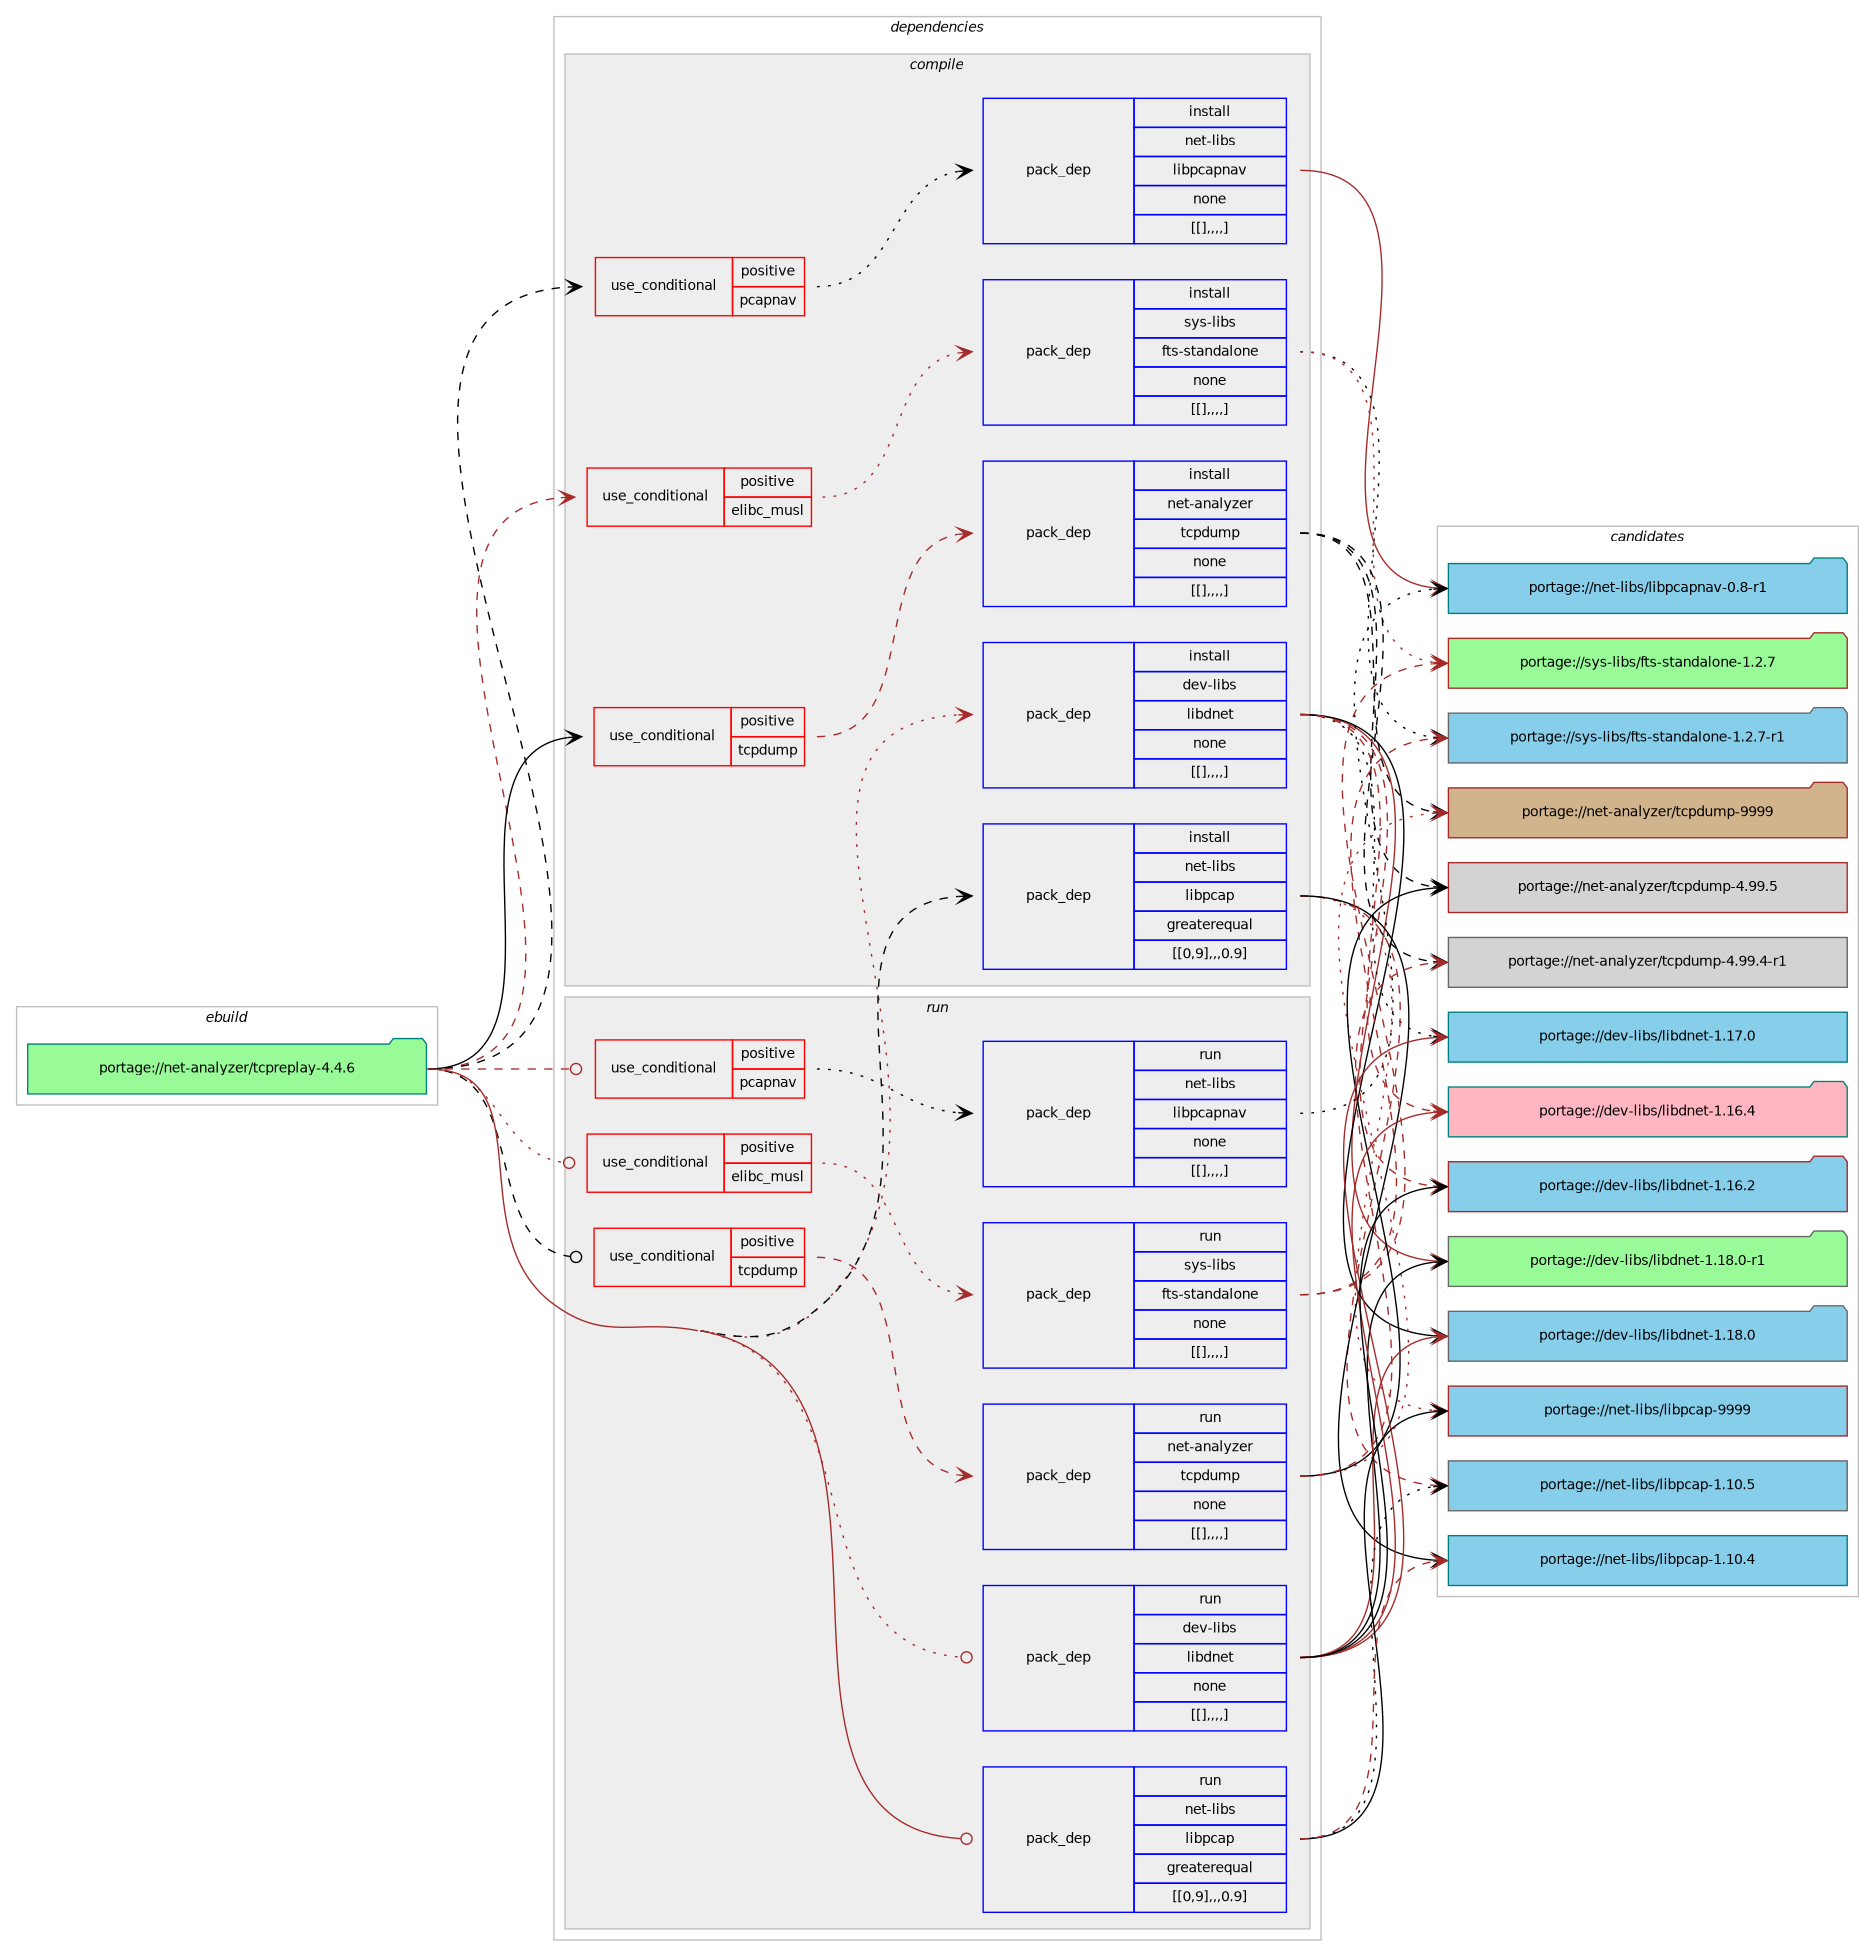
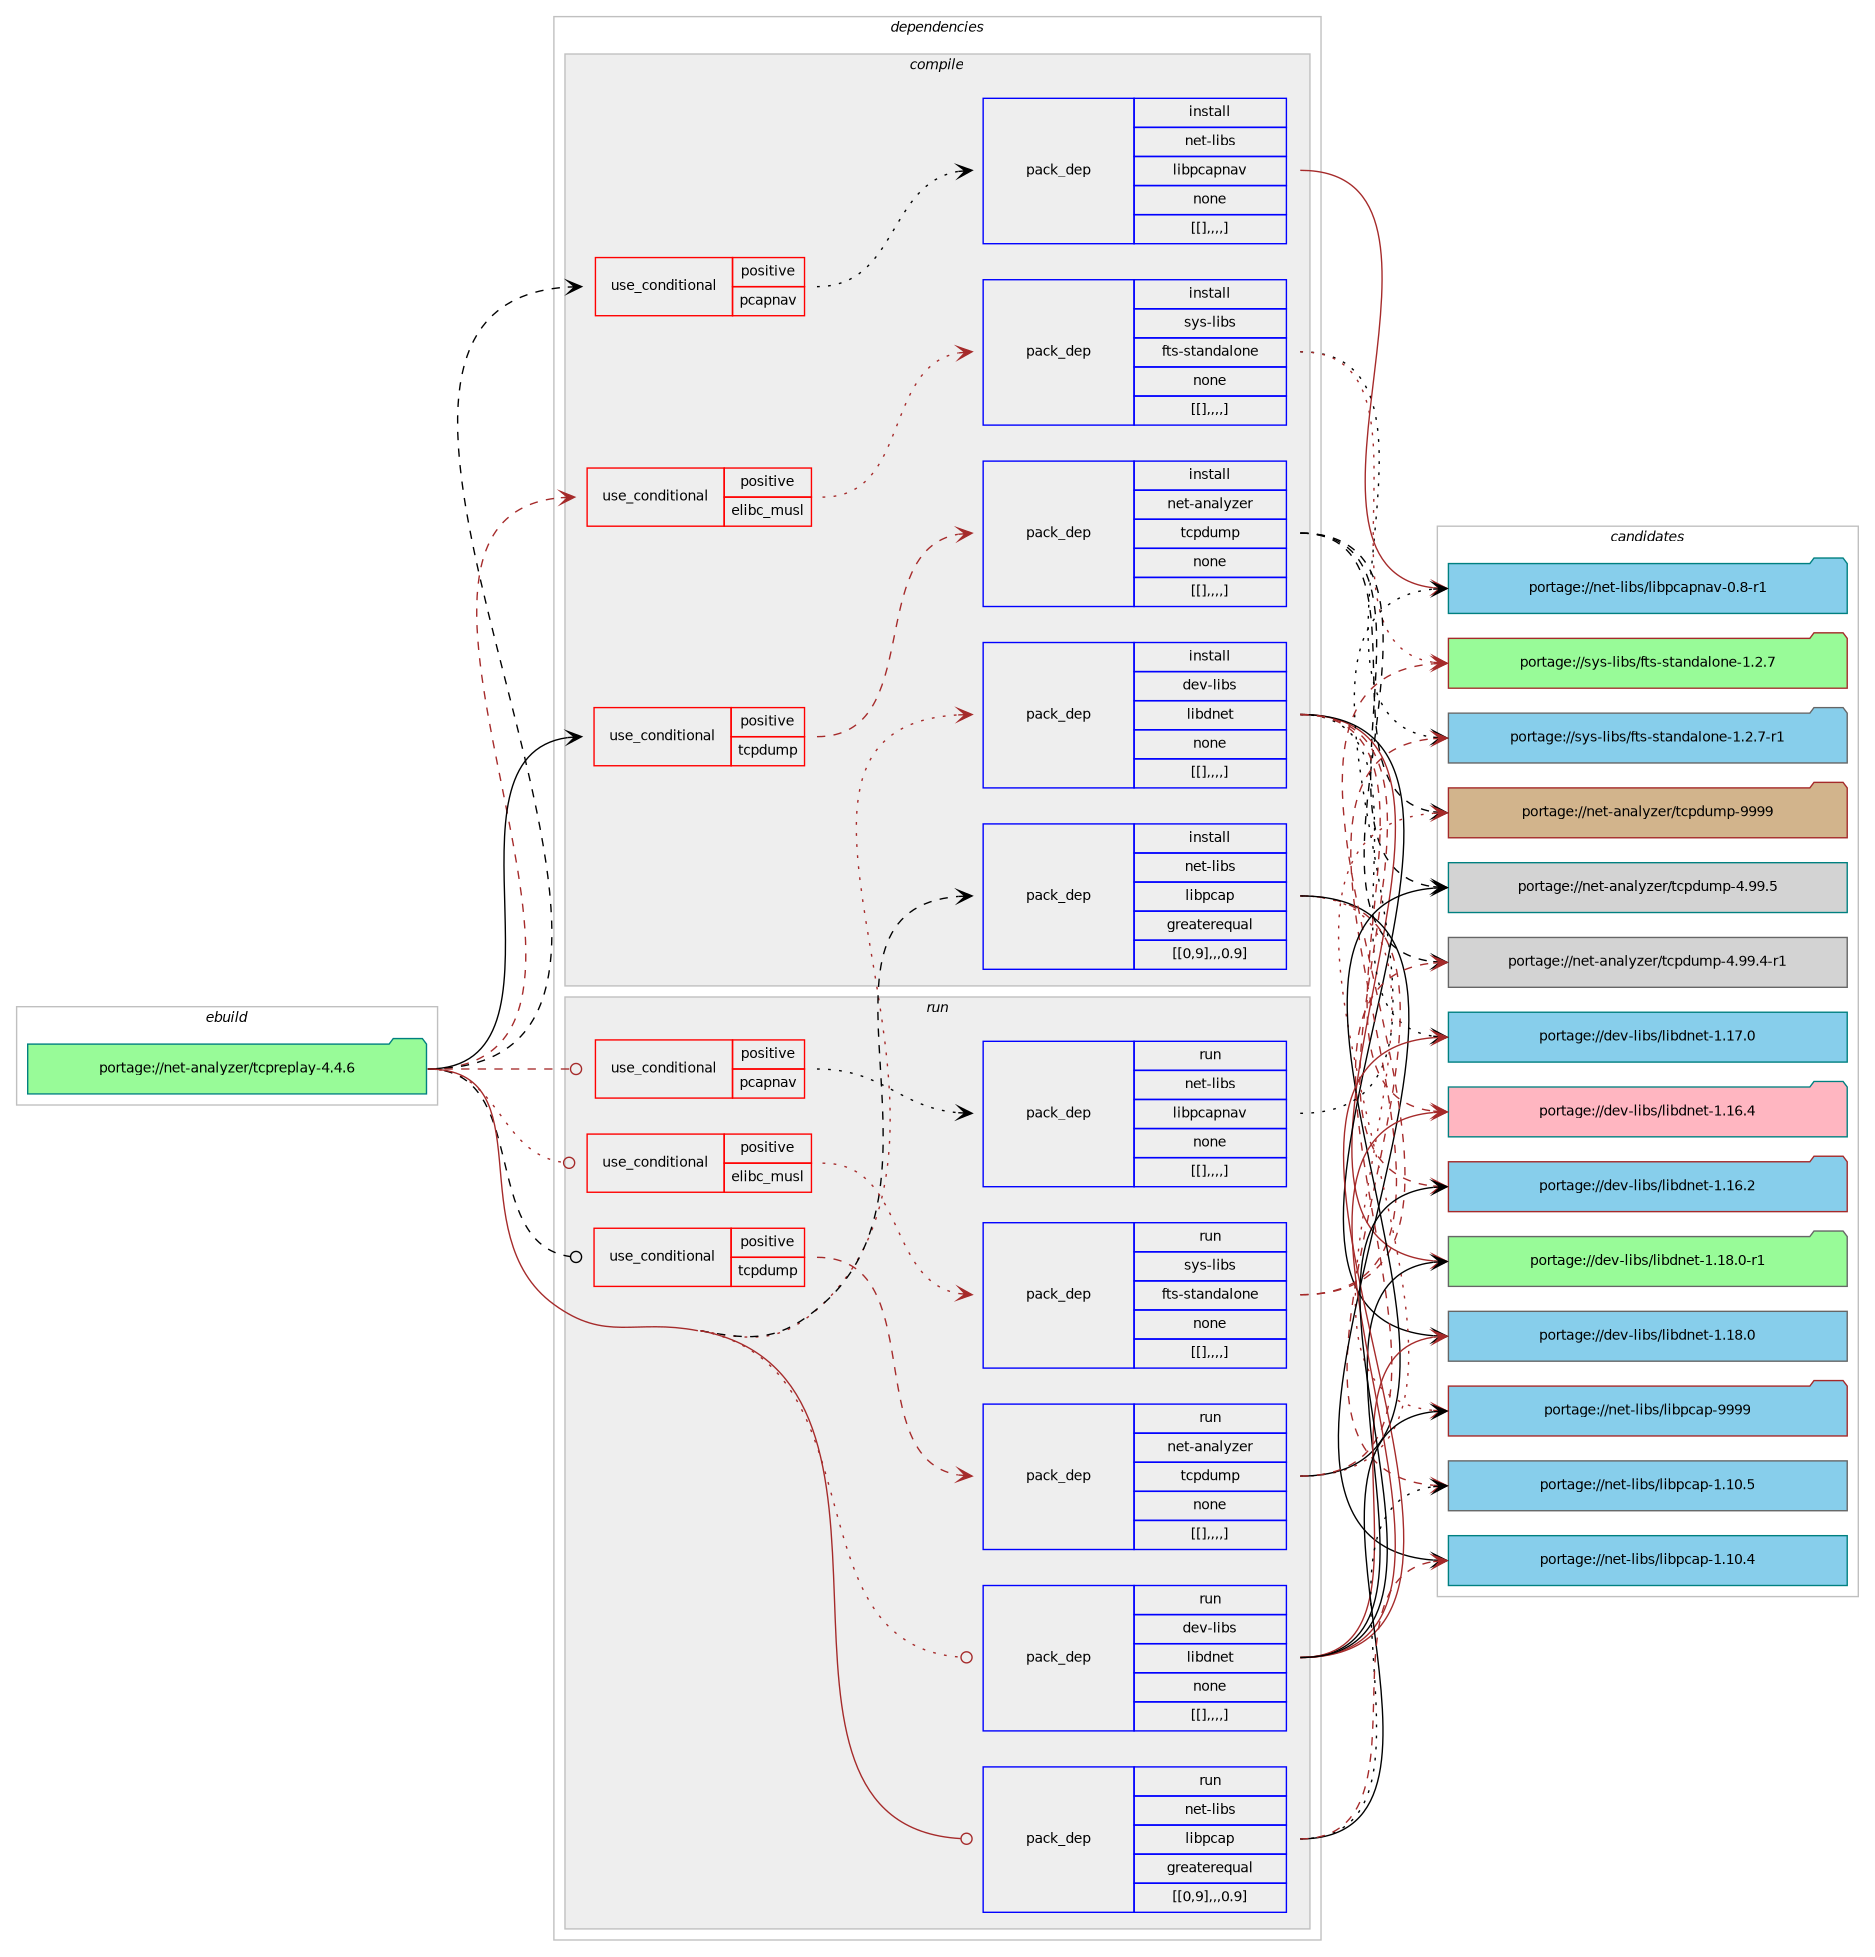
(1648, 888) -> (1648, 888)
(1648, 1336) -> (1648, 1336)
(1648, 1411) -> (1648, 1411)
